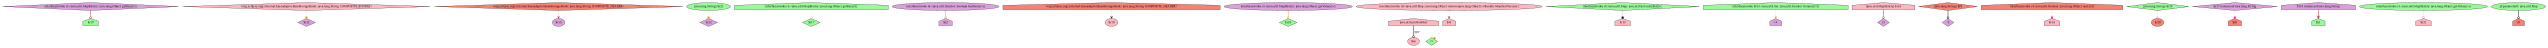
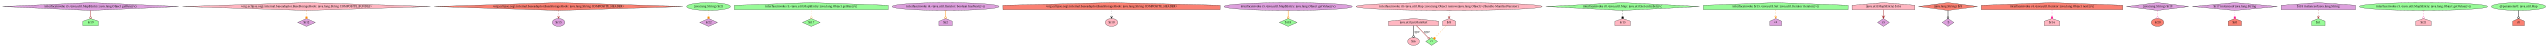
(2158, 7) -> (2158, 7)
(1883, 13) -> (1883, 13)
(2318, 13) -> (2318, 13)
none -> (1422, 32)
